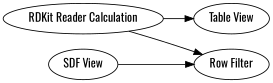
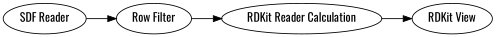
(232, 19) -> (452, 19)
(162, 41) -> (202, 19)
(83, 64) -> (45, 19)
